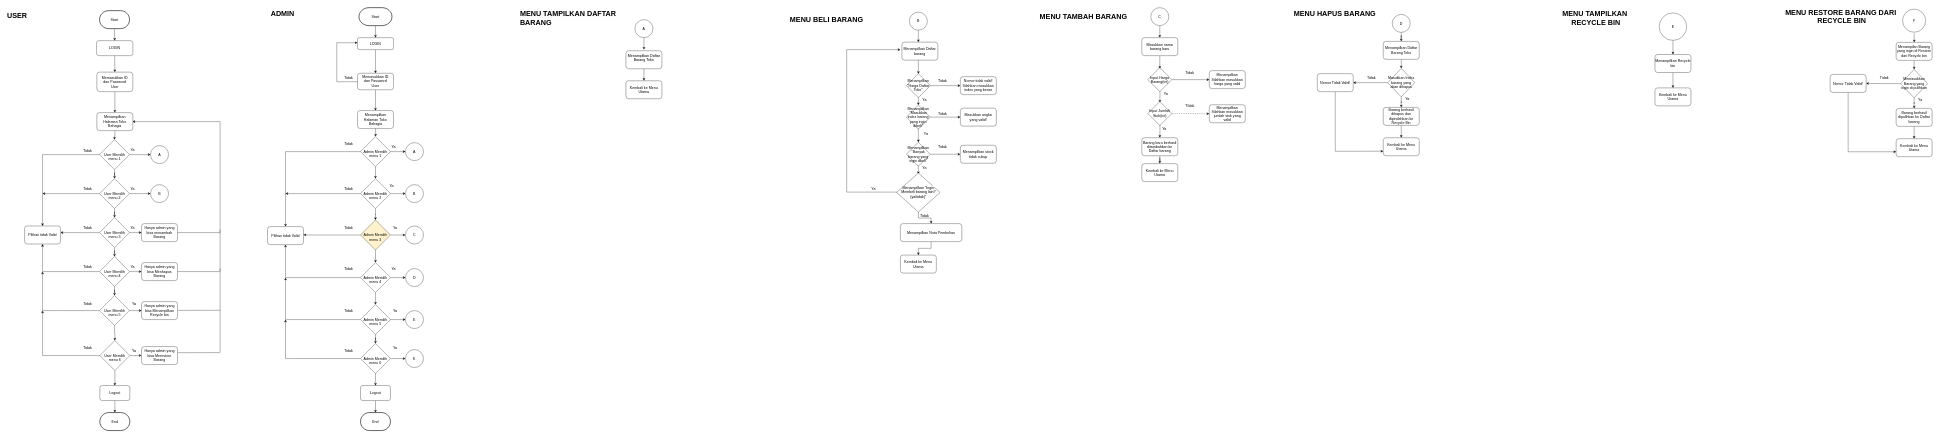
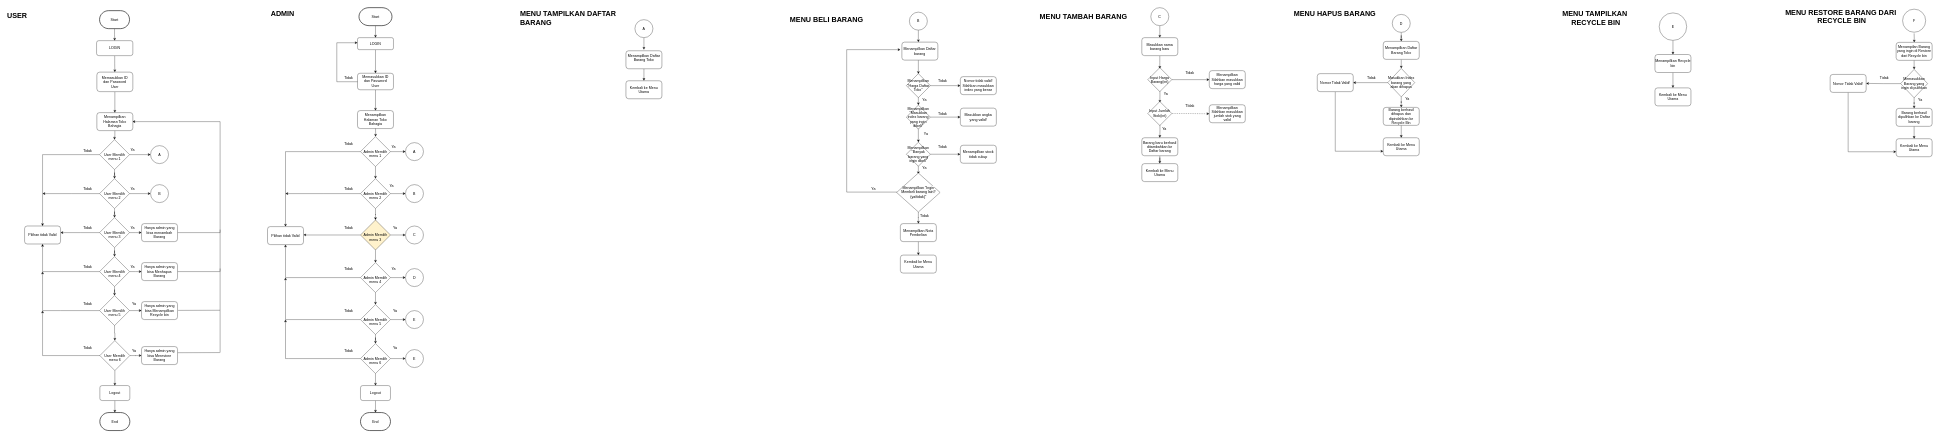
(931, 233) -> (918, 233)
